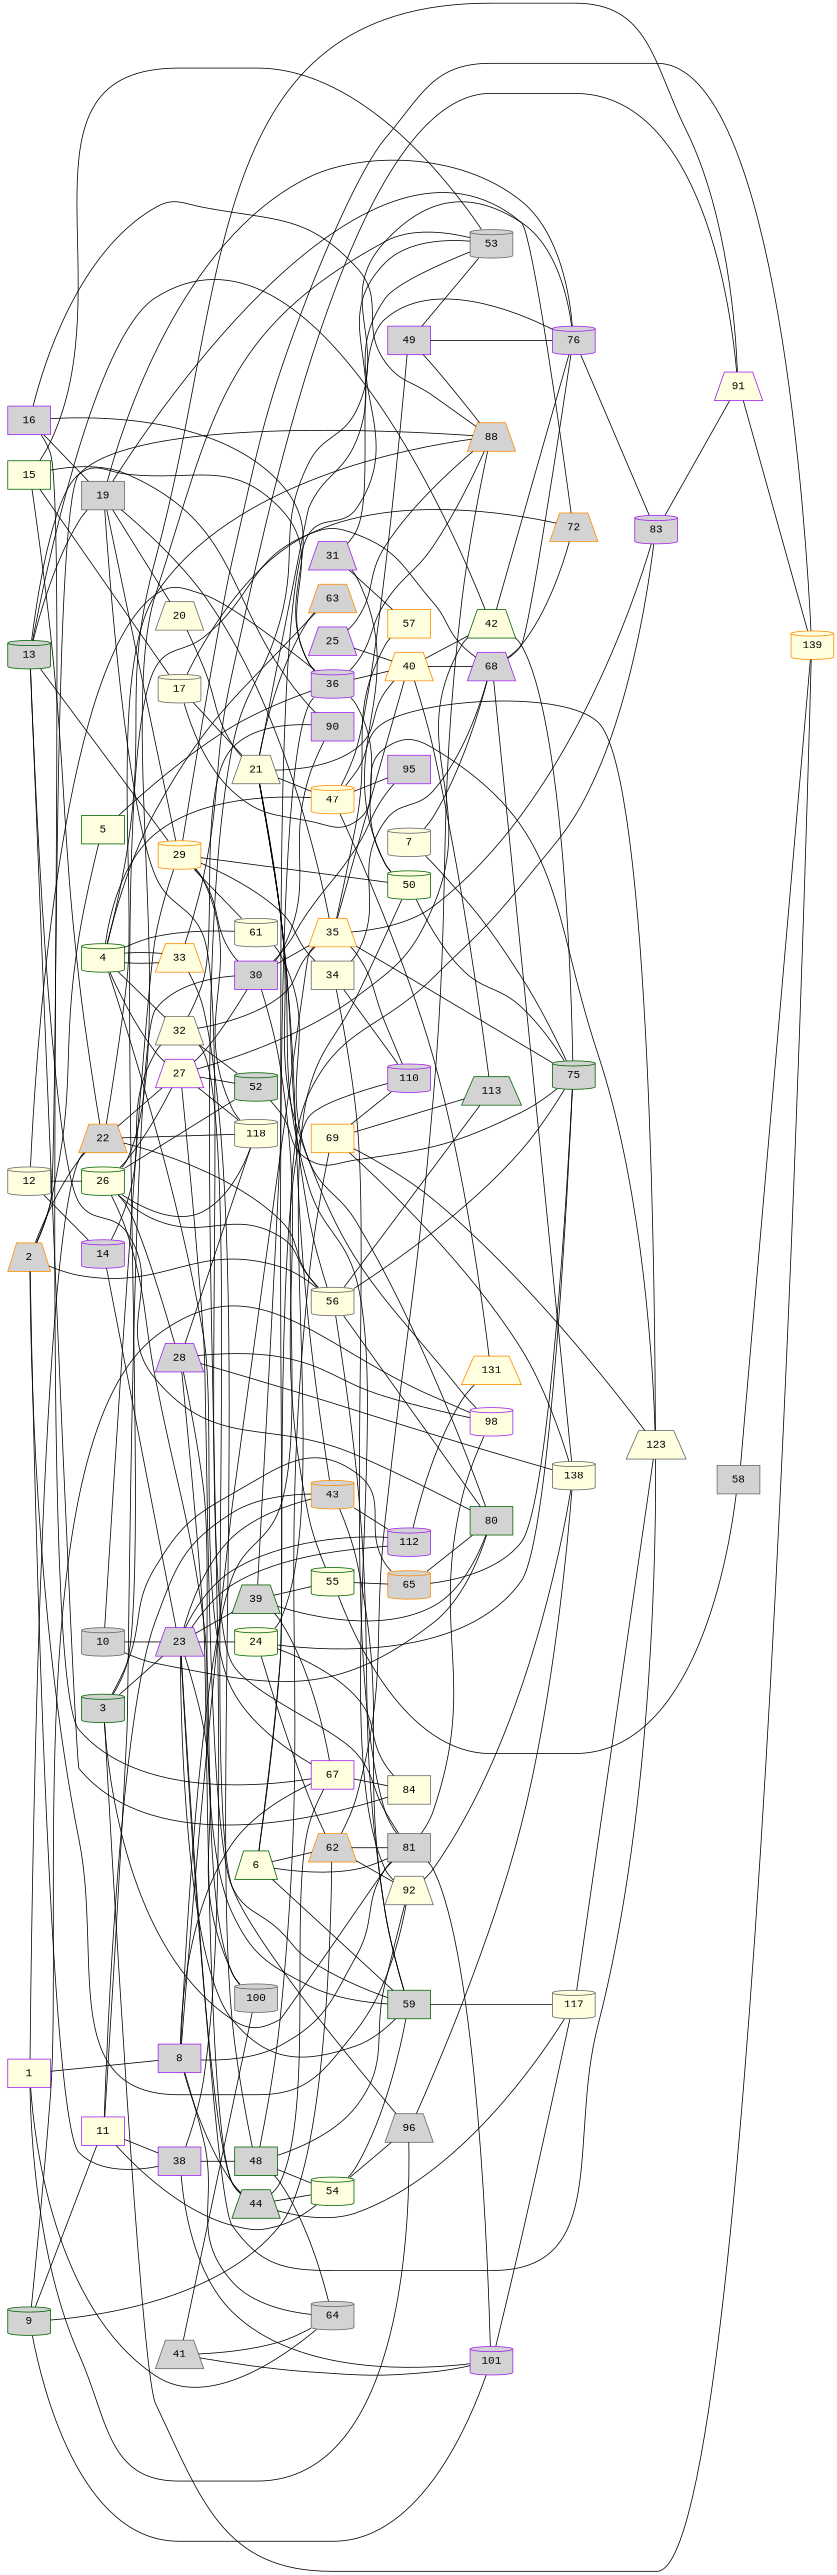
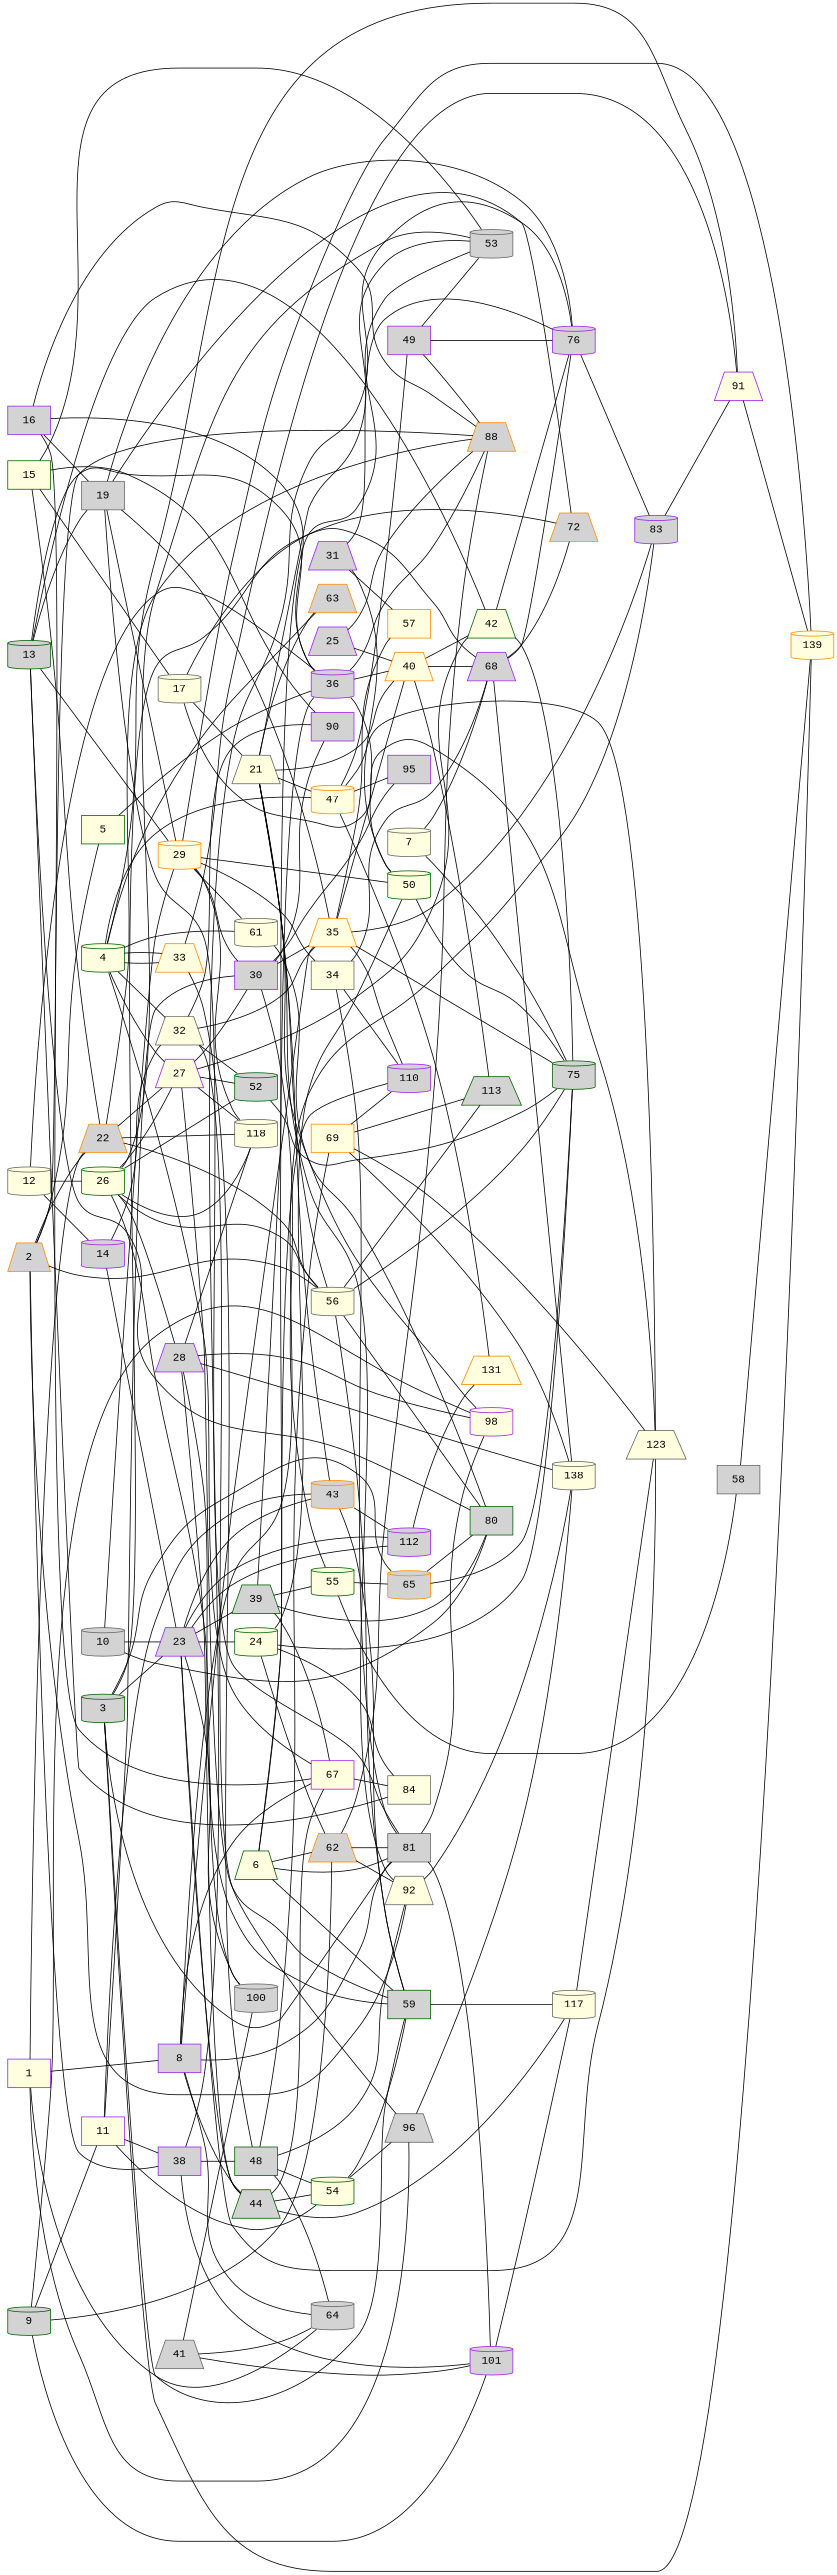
(180, 616) -> none
(221, 1999) -> (189, 2395)
